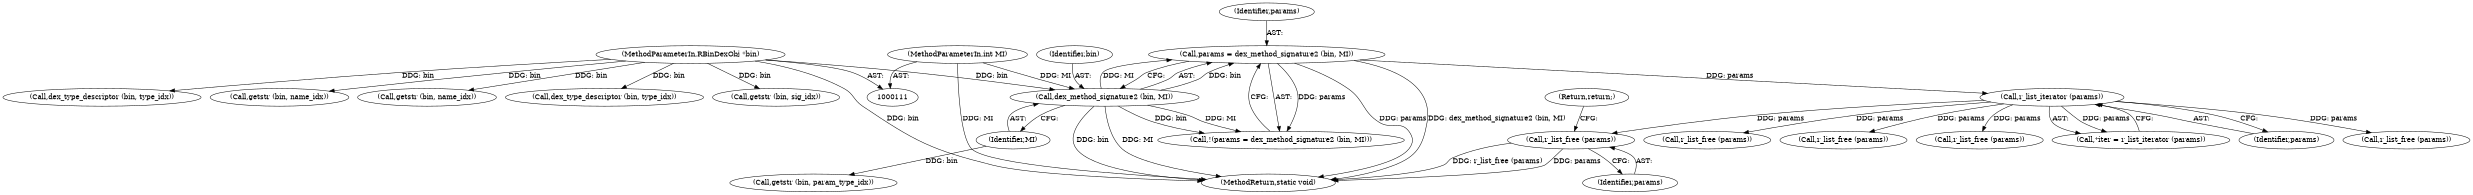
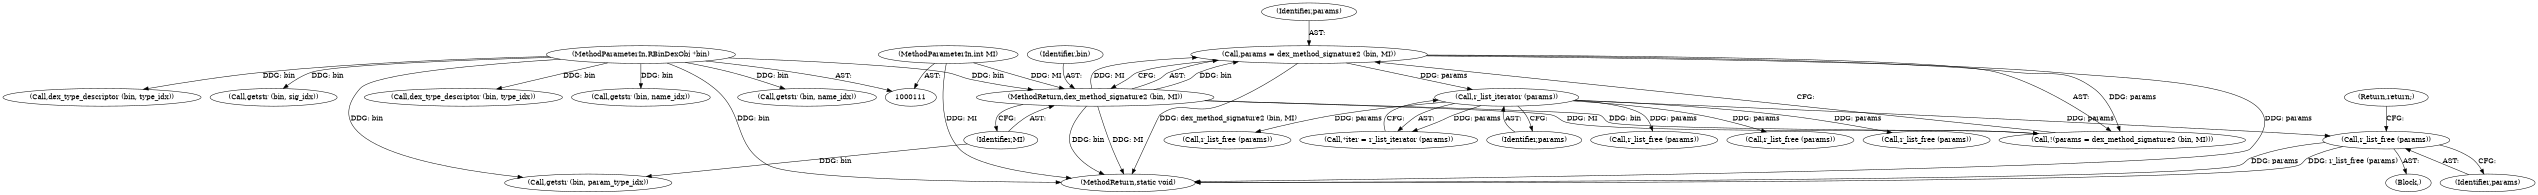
none -> (357, 94)
(1105, 97) -> (1095, 97)
none -> (2408, 183)
